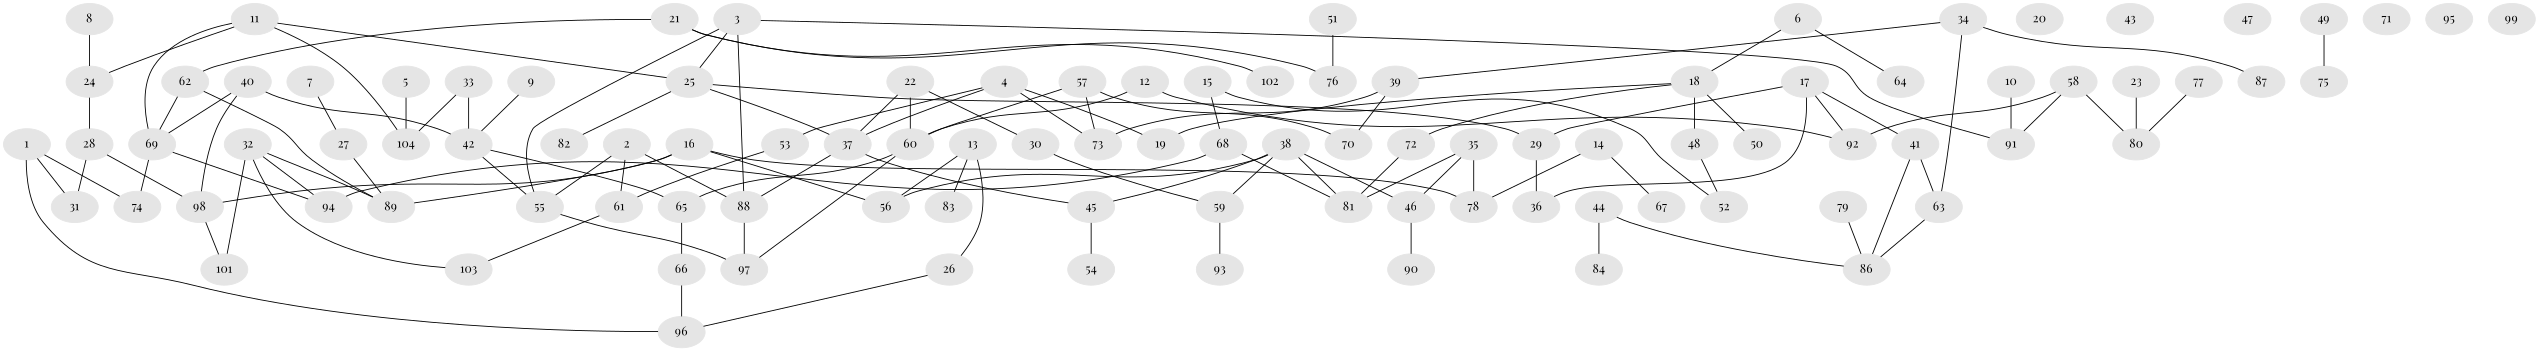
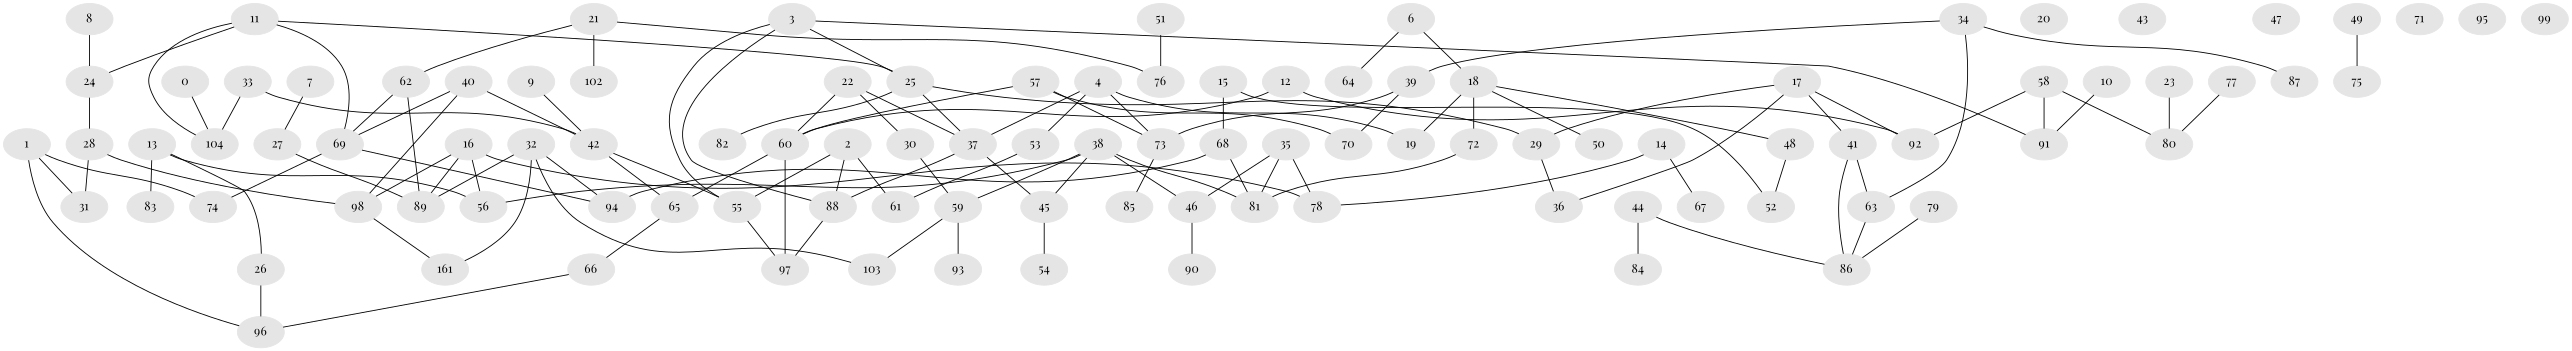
(406, 82) -> (185, 82)
none -> (1129, 207)
(544, 238) -> (915, 238)
(224, 270) -> (445, 270)
